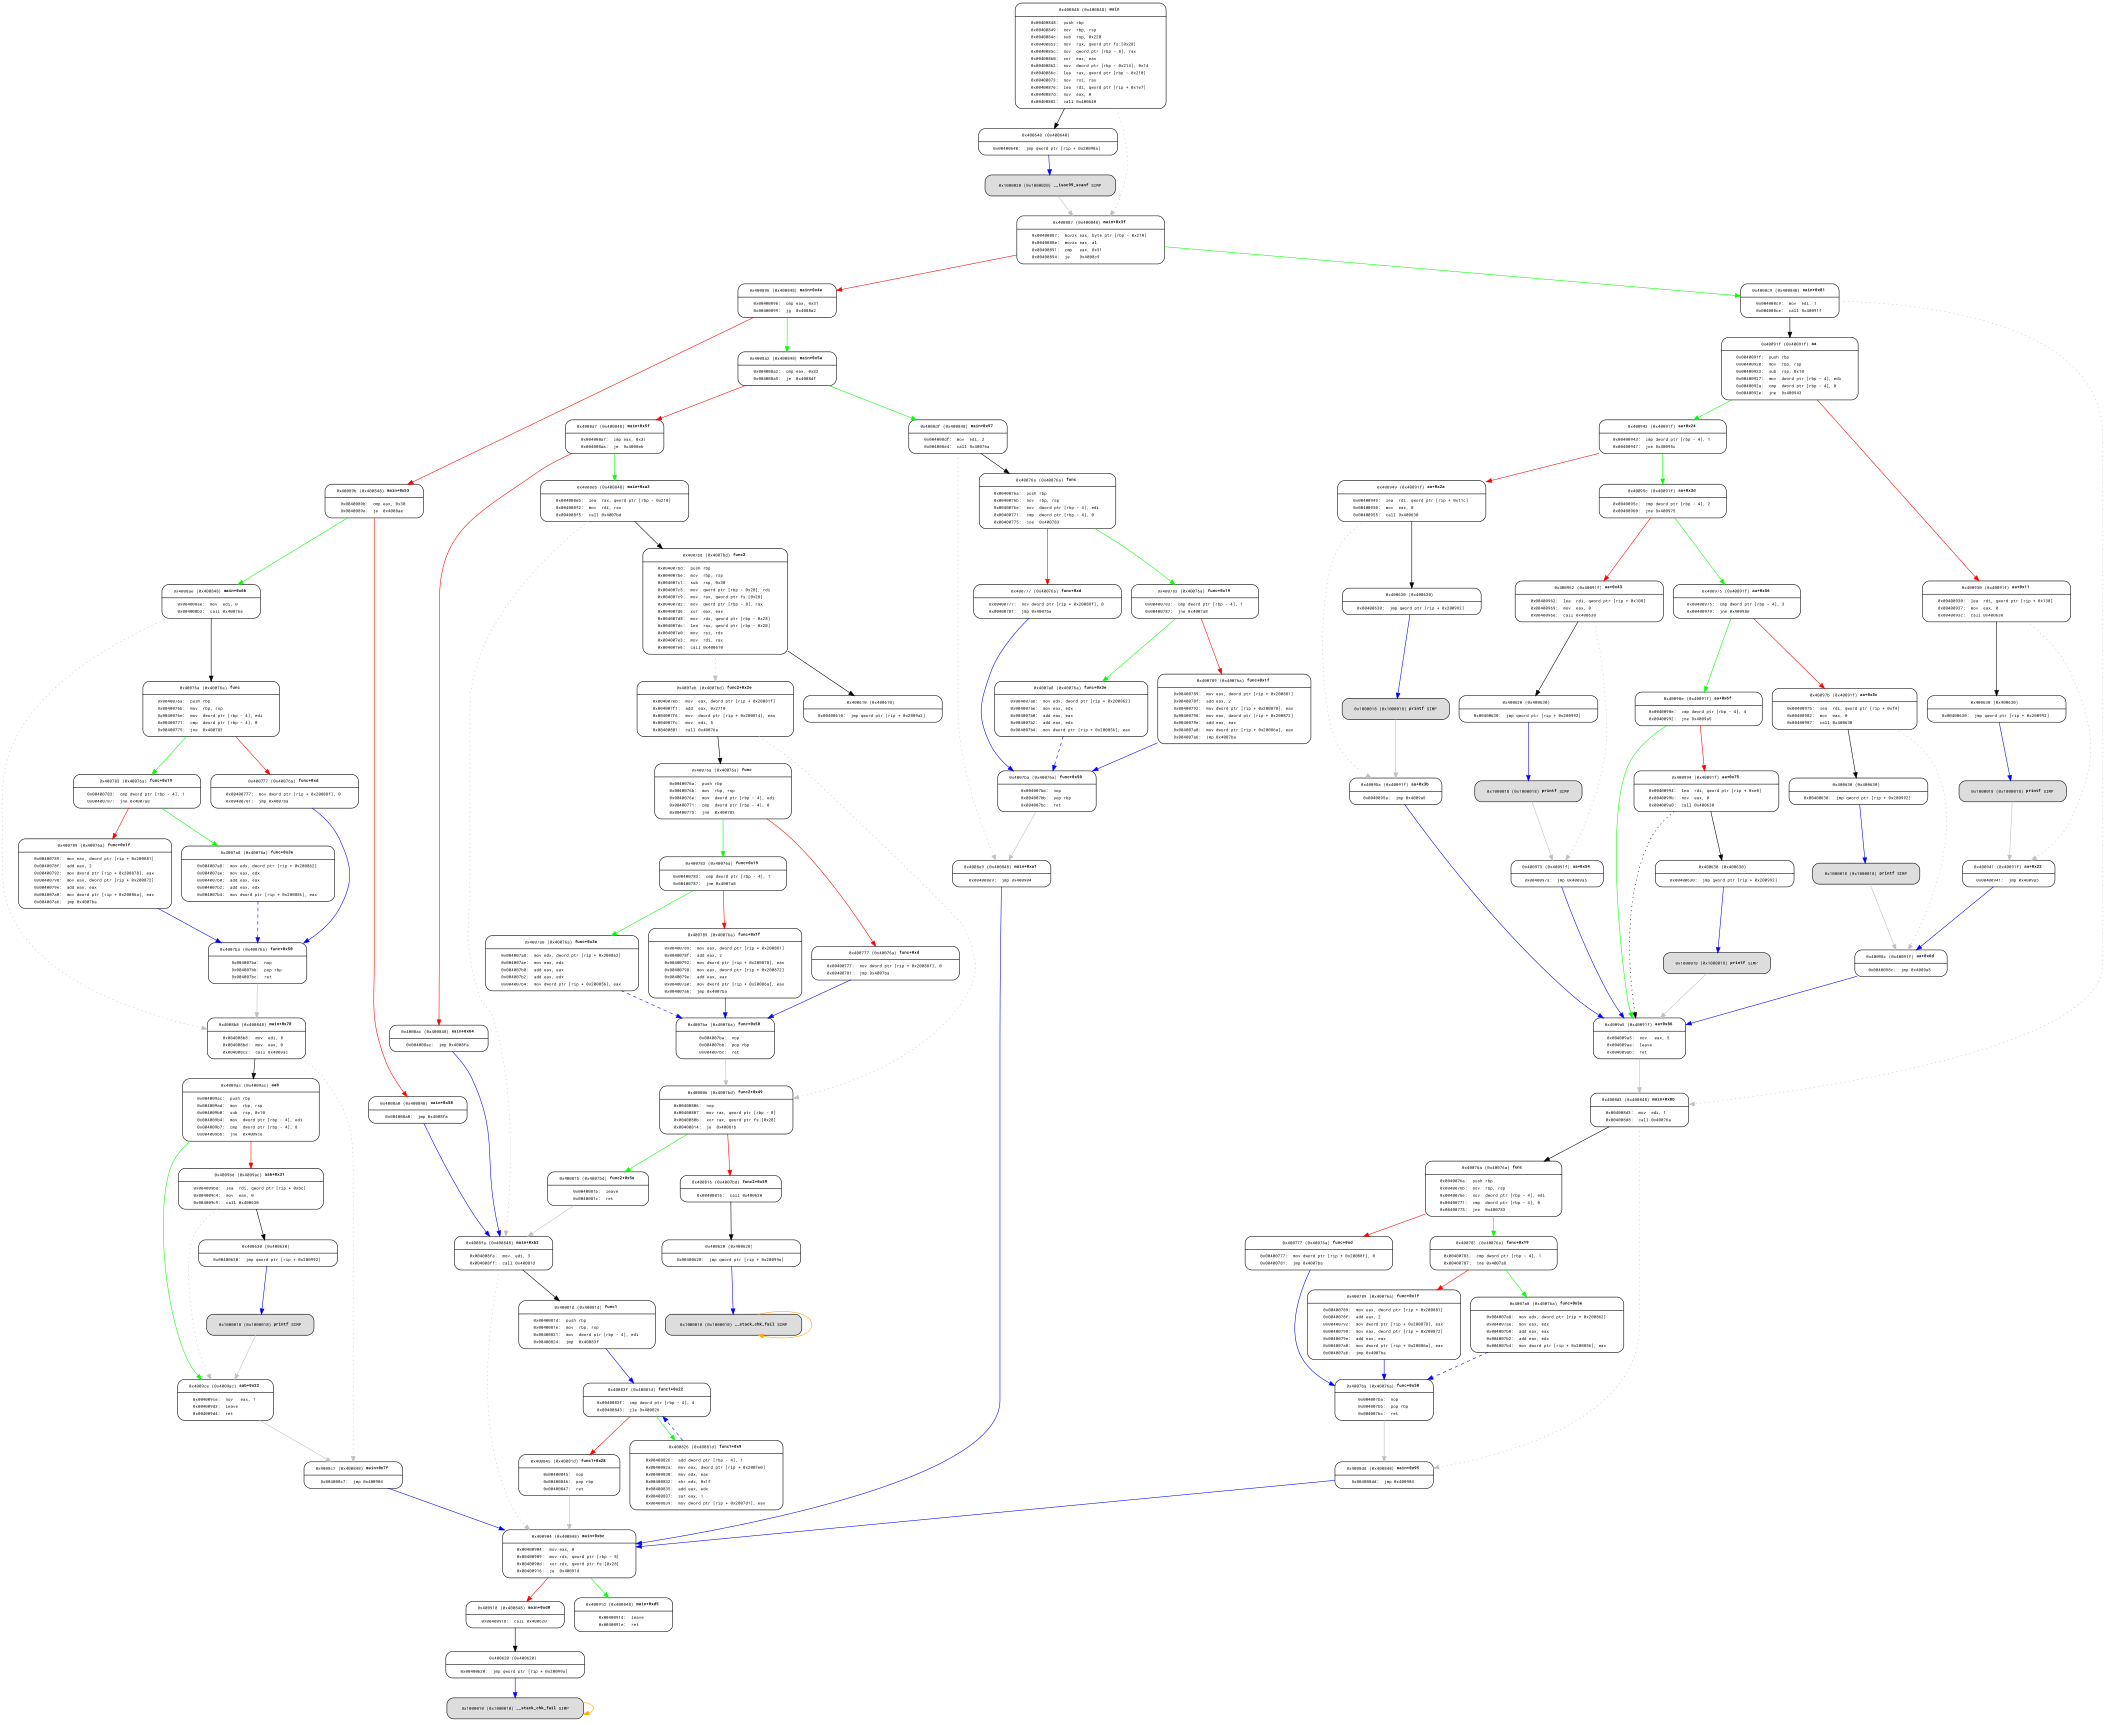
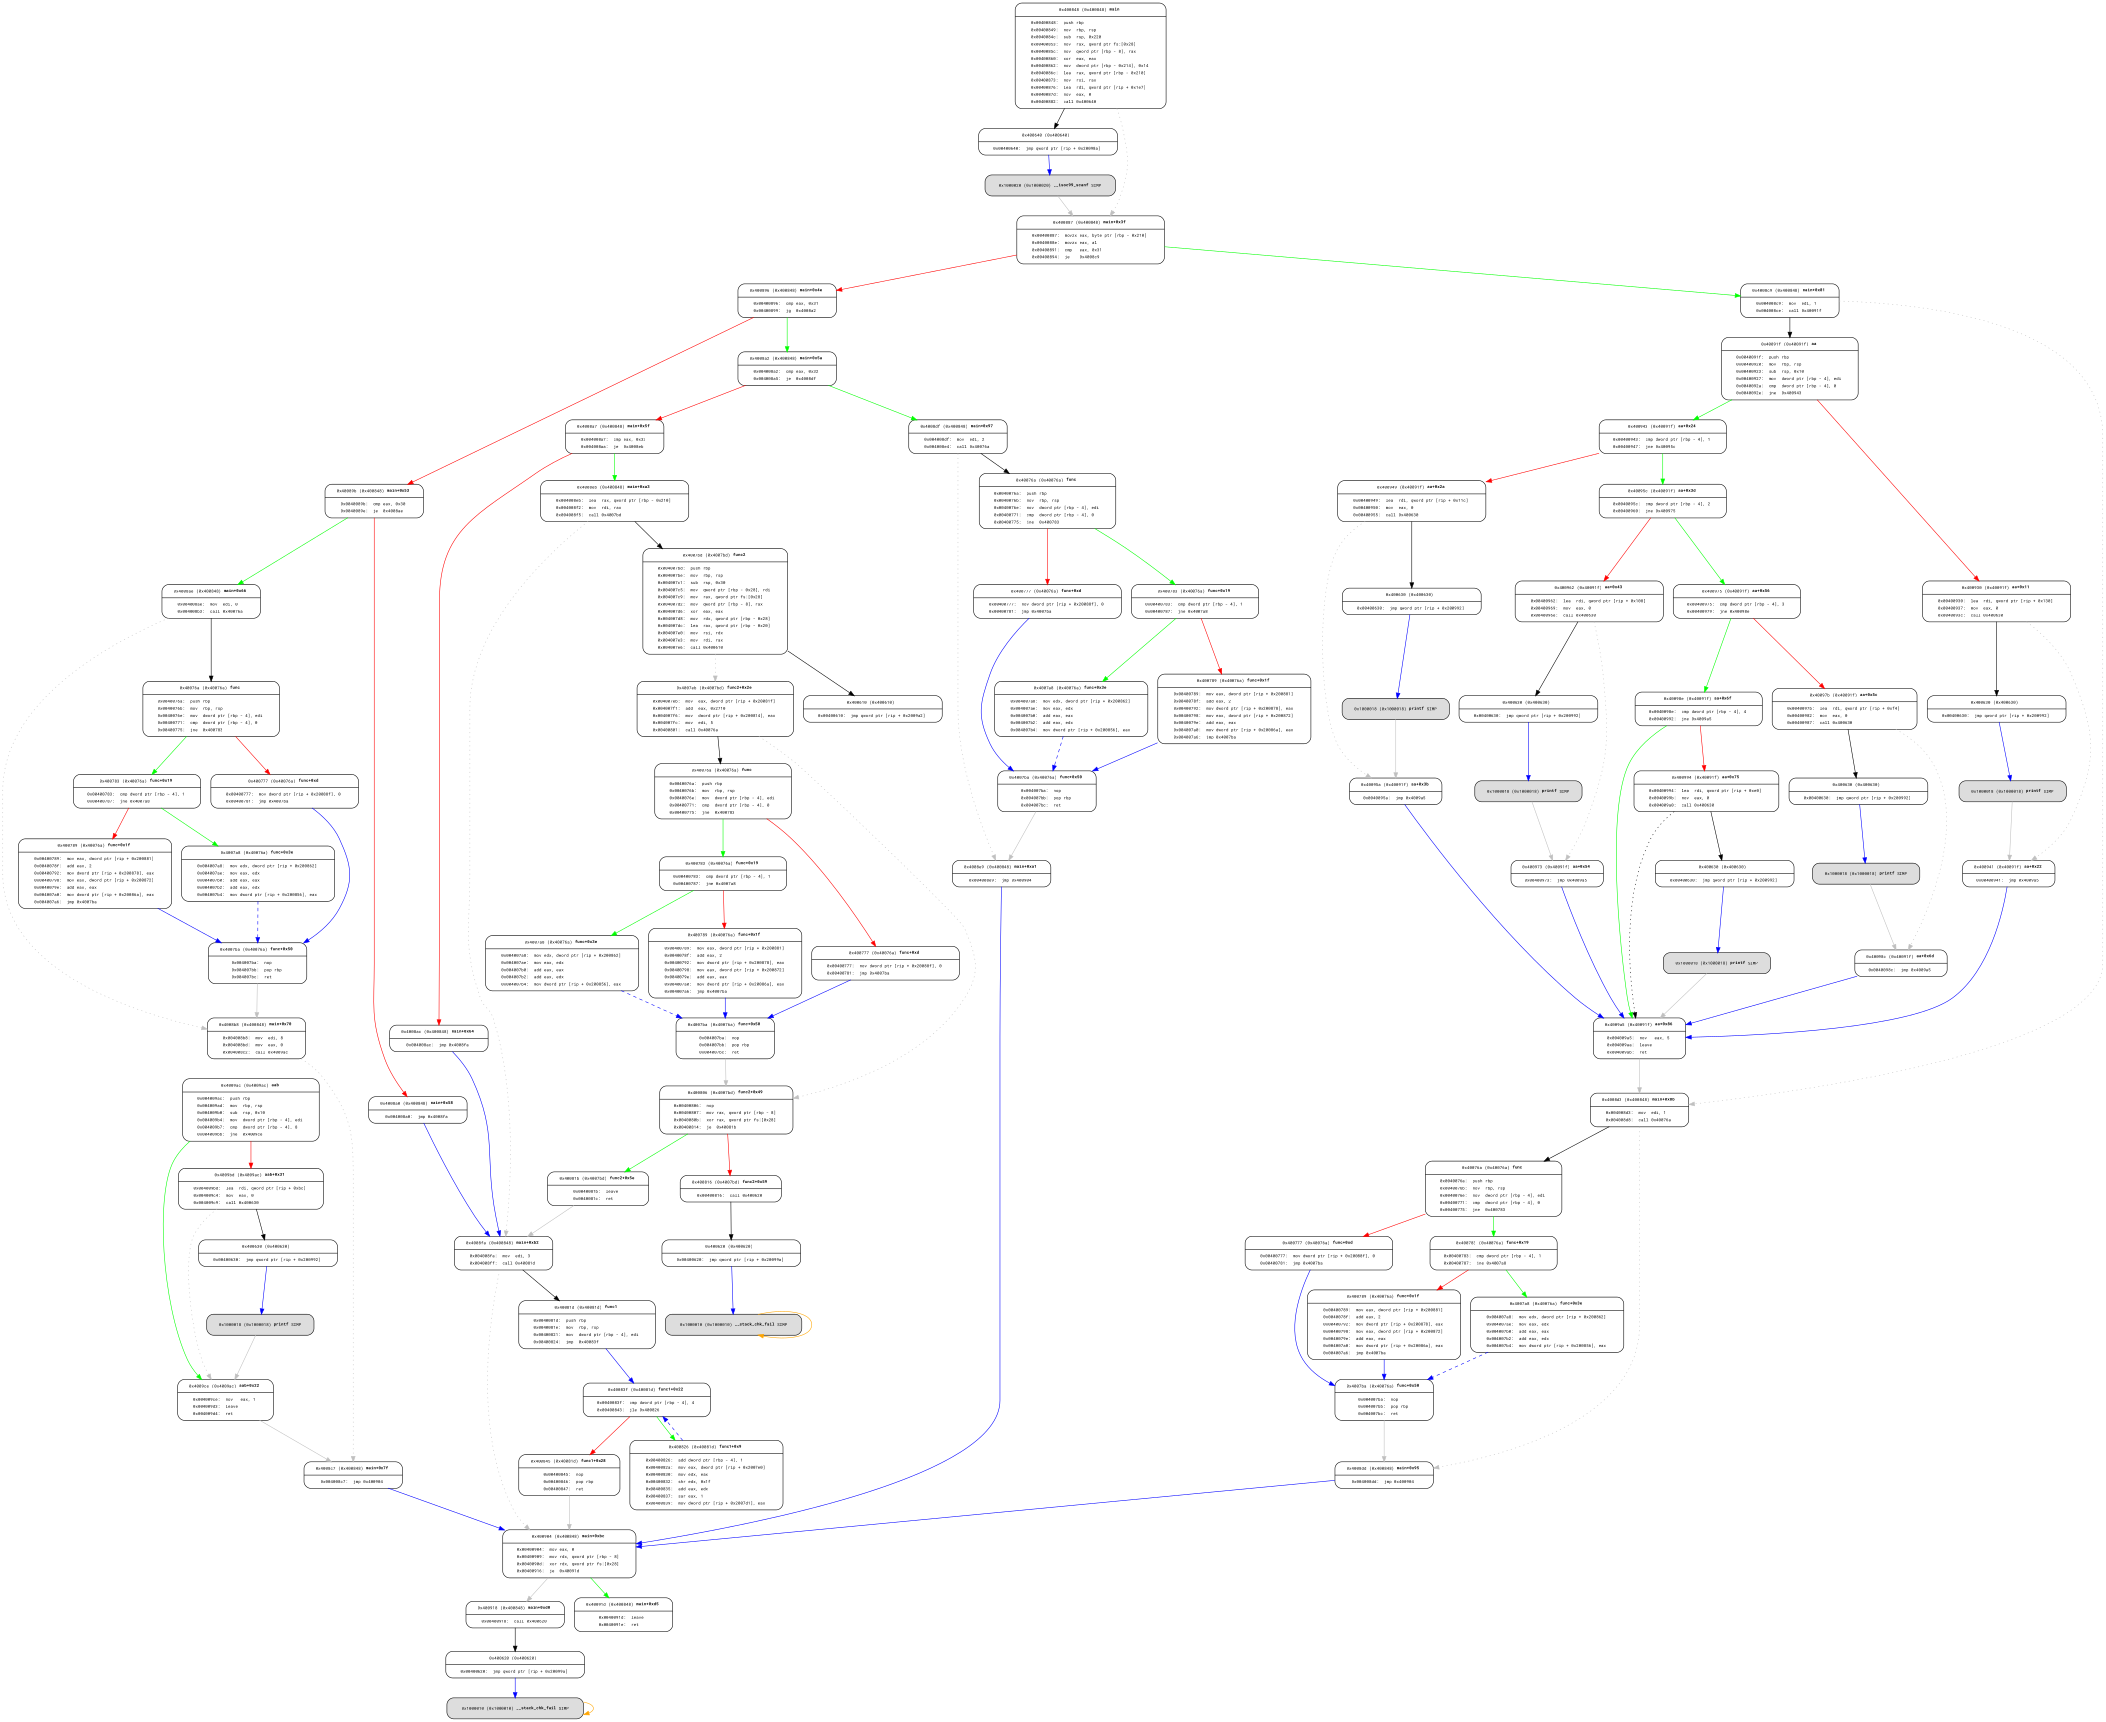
(1957, 917) -> (1887, 1020)
(254, 1066) -> none
(539, 1587) -> (539, 1587)
